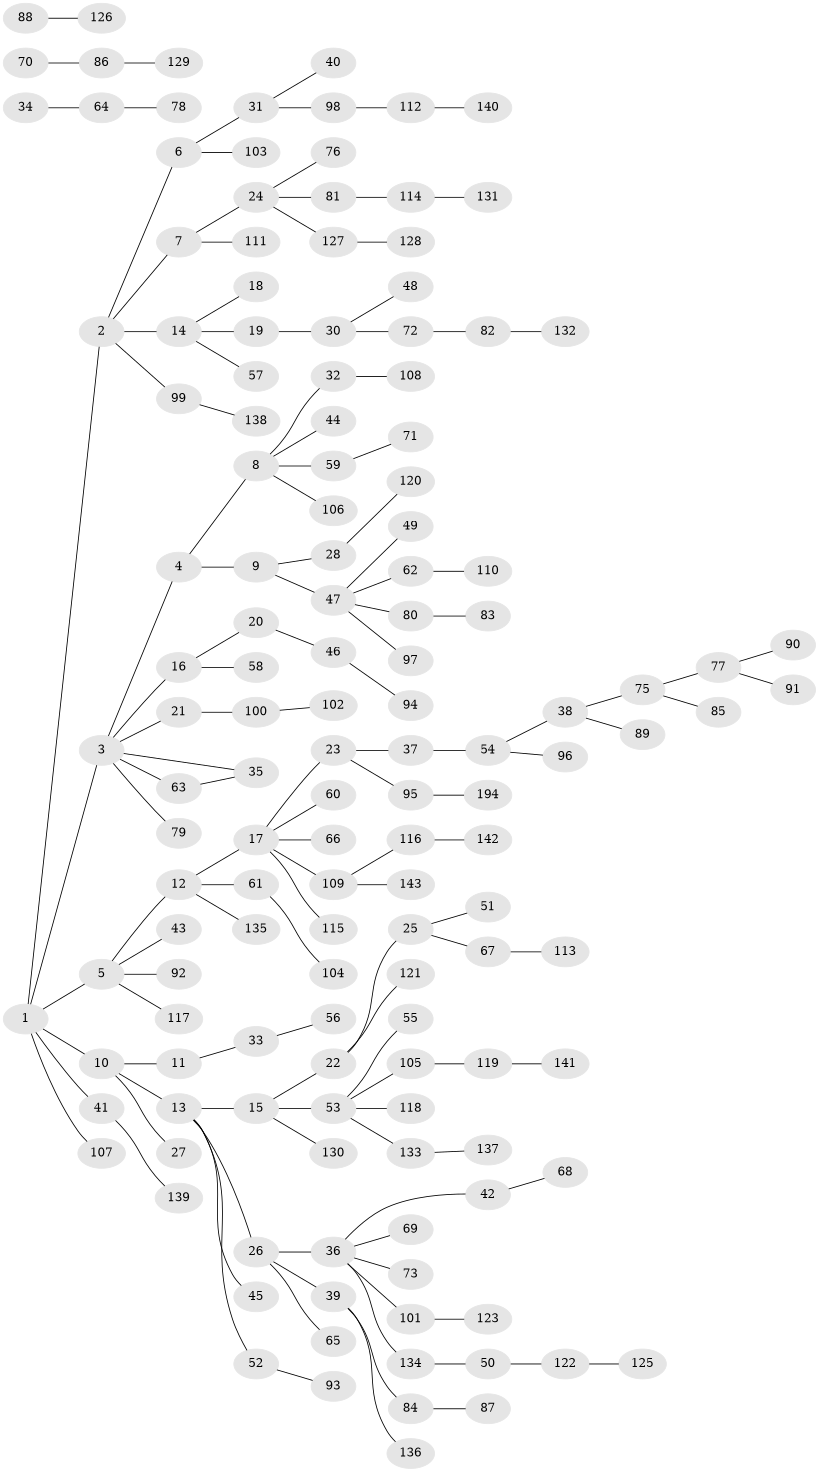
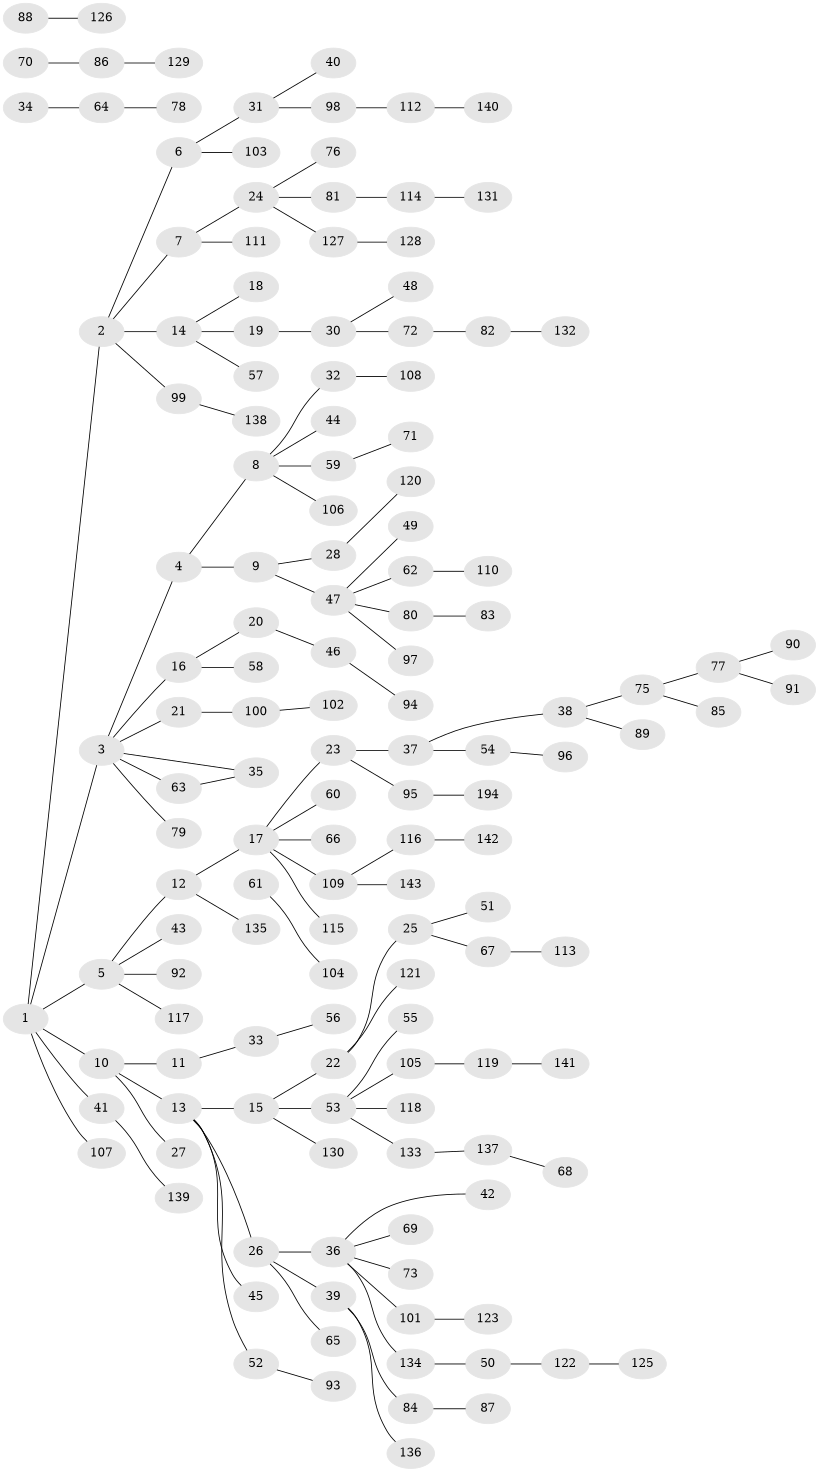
(527, 731) -> (485, 723)
(218, 885) -> none
(527, 1184) -> (527, 1161)
